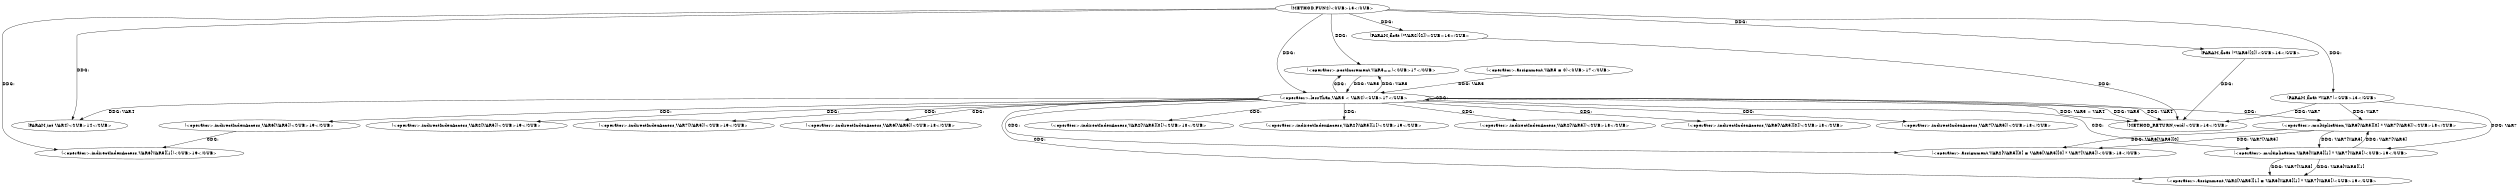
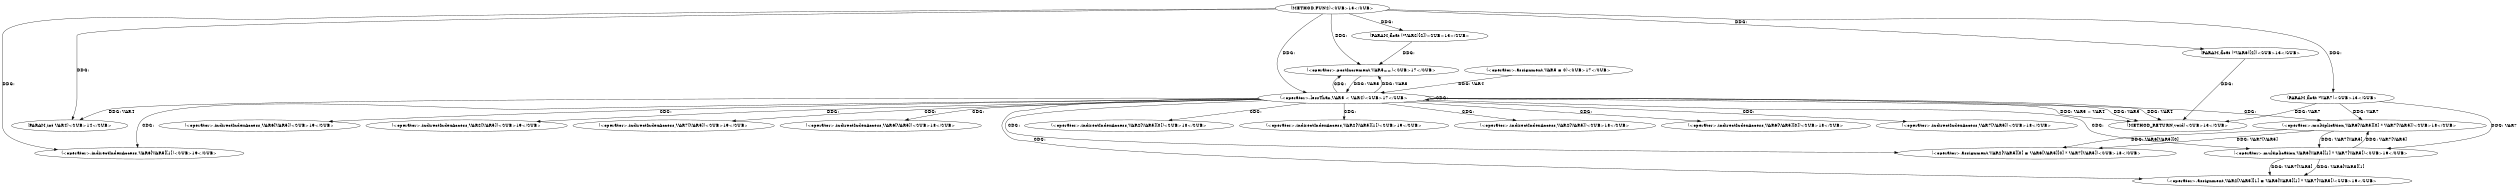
(1834, 57) -> (1397, 52)
(1471, 84) -> (1471, 84)
(201, 139) -> (687, 106)
